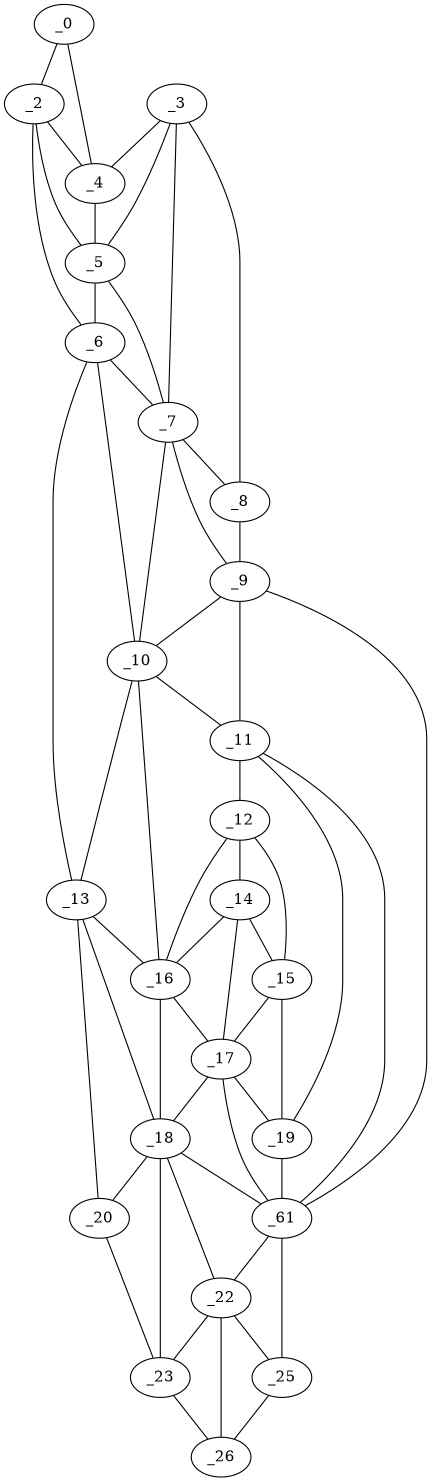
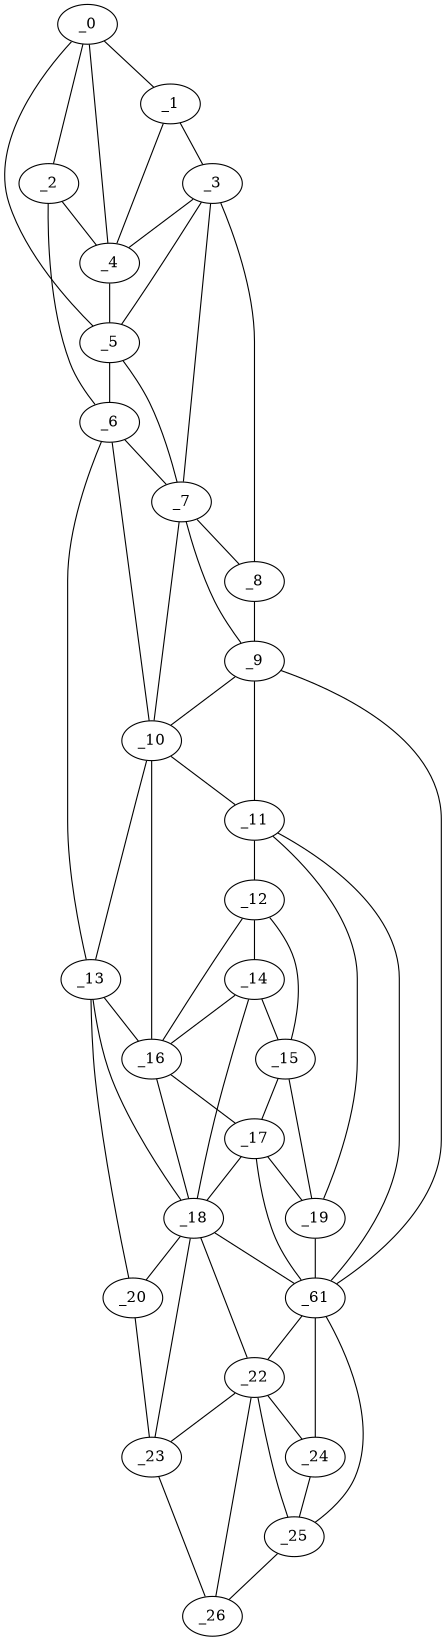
none -> (170, 104)
(50, 188) -> (6, 188)
(231, 979) -> (220, 1098)
none -> (315, 1457)
